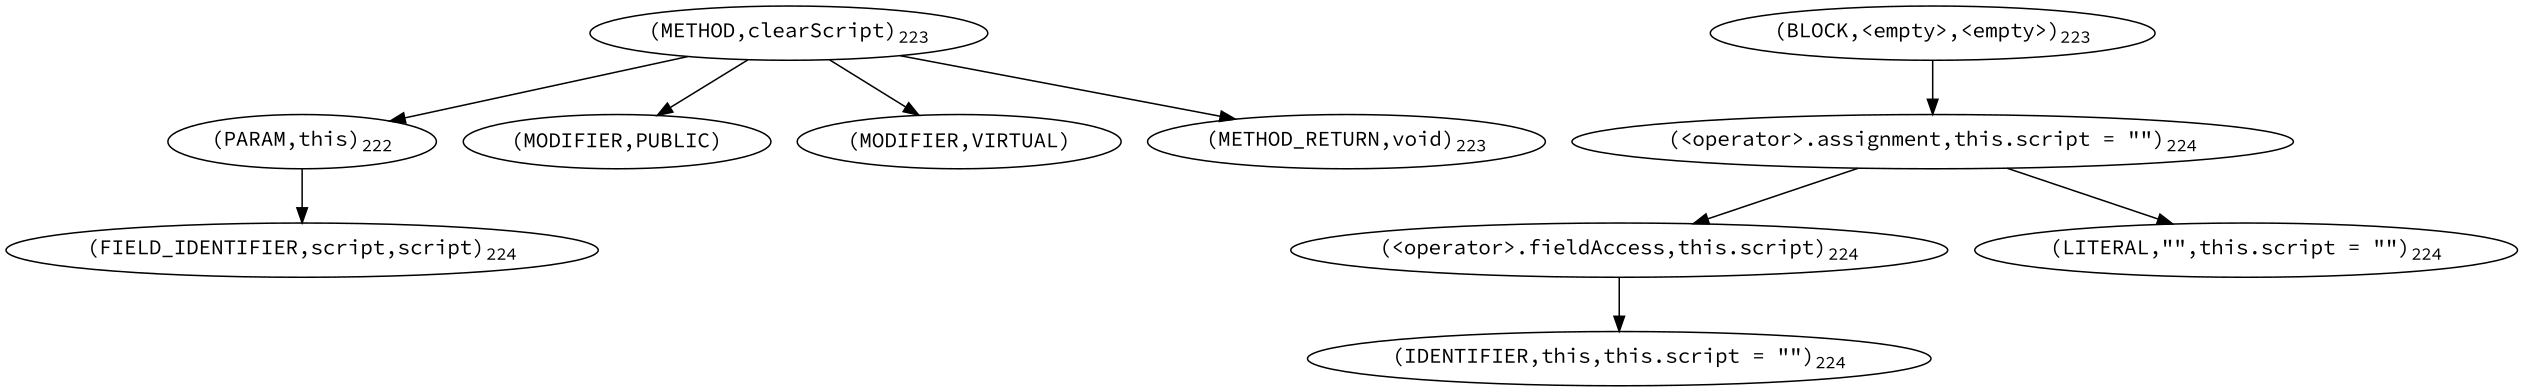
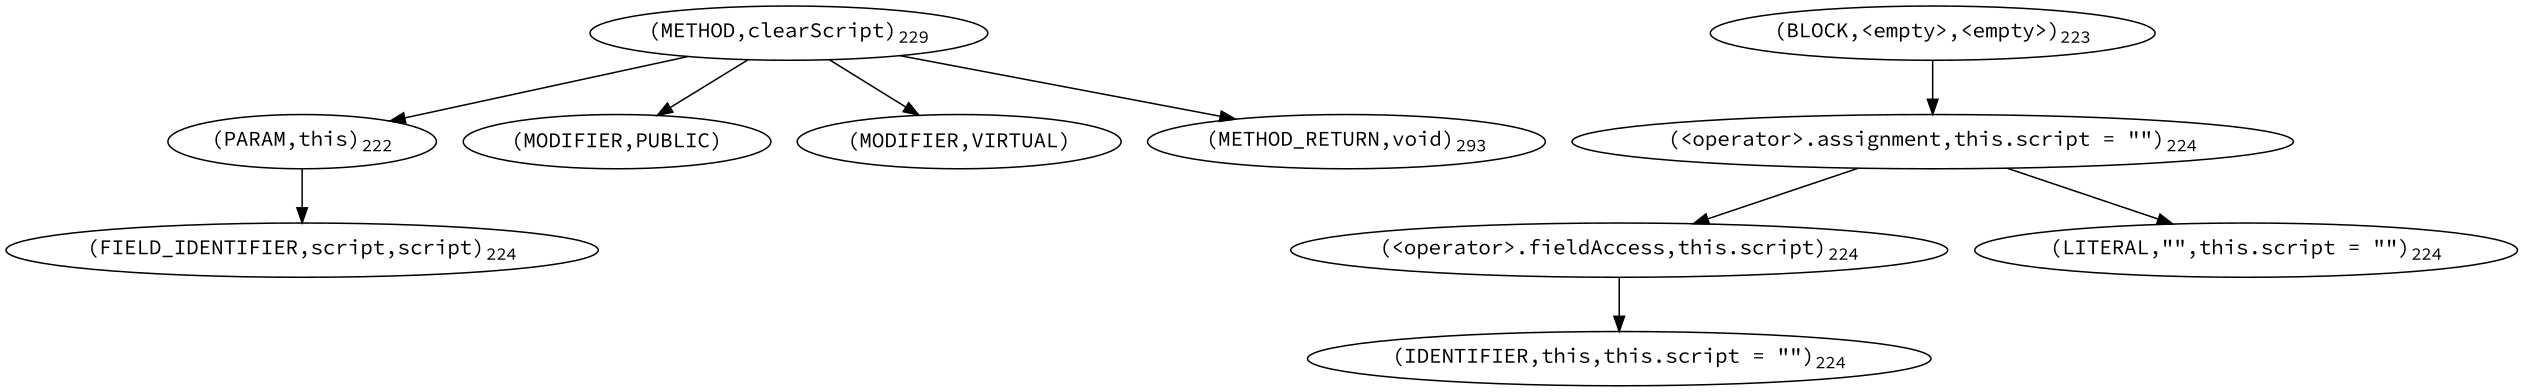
(914, 31) -> (914, 31)
(1472, 139) -> (1472, 139)
